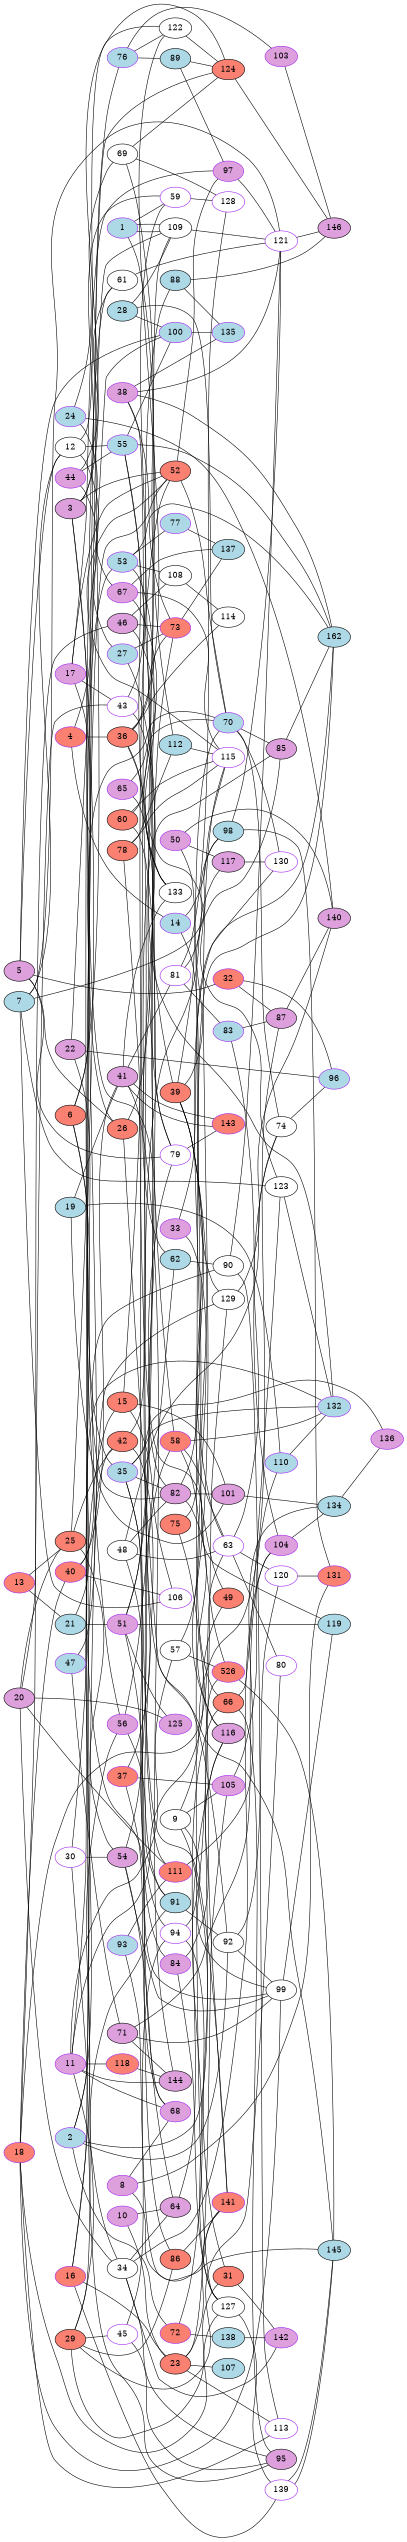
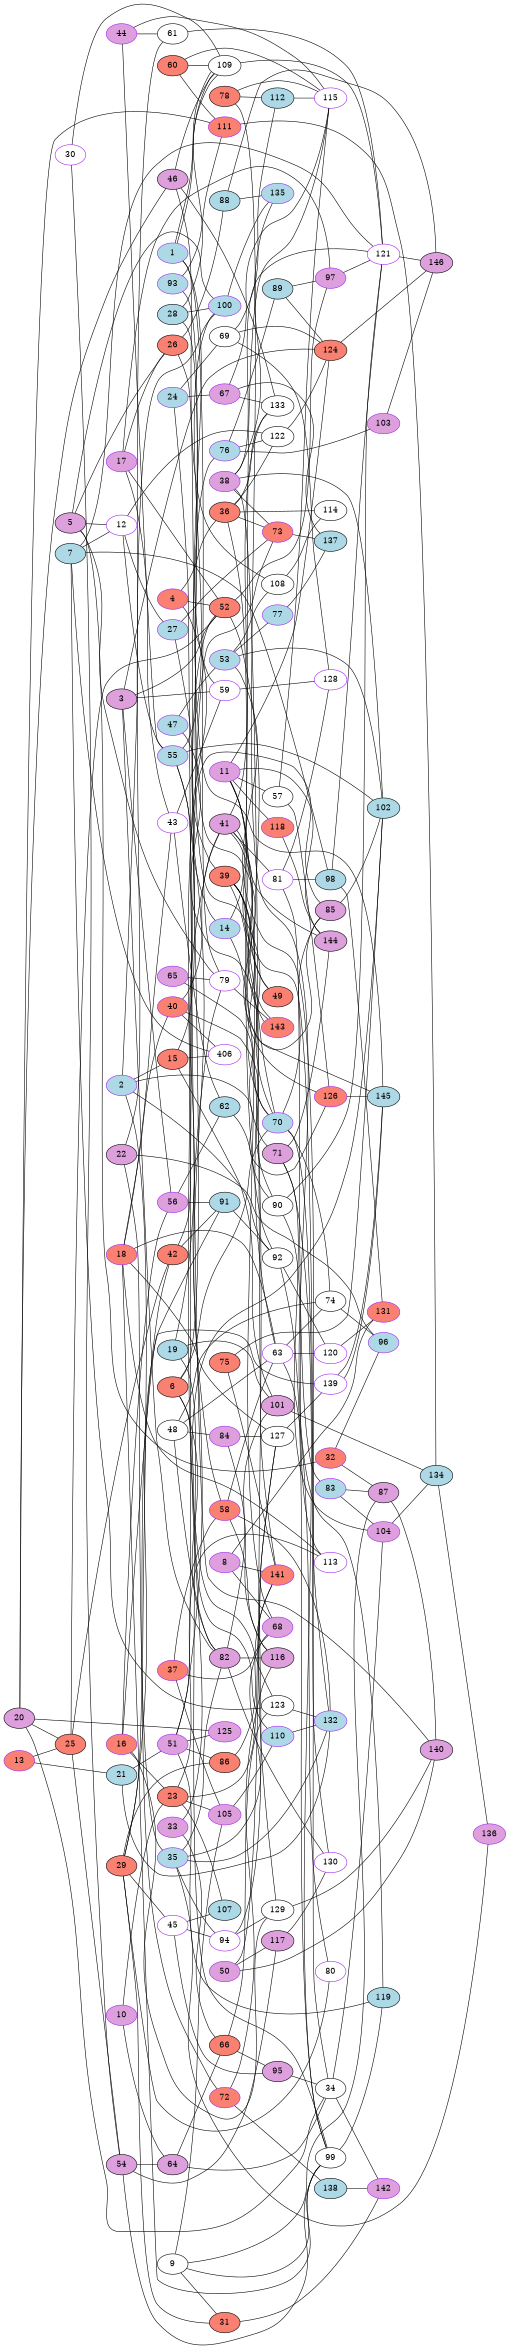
(70, 447) -> (122, 525)
(149, 626) -> (189, 122)
(334, 637) -> (384, 808)
(175, 1598) -> (225, 1055)
(228, 1672) -> (331, 1097)
none -> (194, 1919)
(94, 2270) -> none
